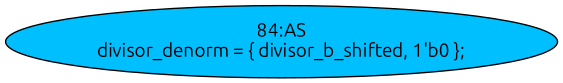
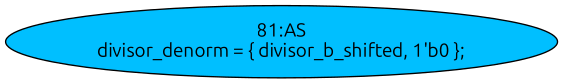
(282, 42) -> (282, 42)
